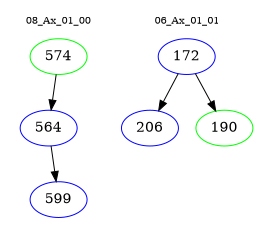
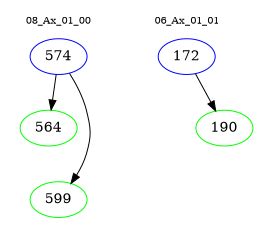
(59, 57) -> (59, 57)
(49, 128) -> (49, 128)
(150, 128) -> none
(53, 159) -> (89, 124)
(59, 200) -> (59, 200)
